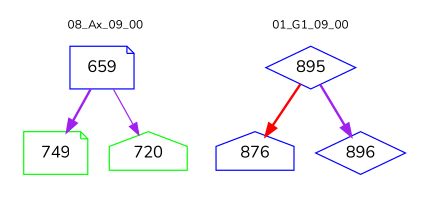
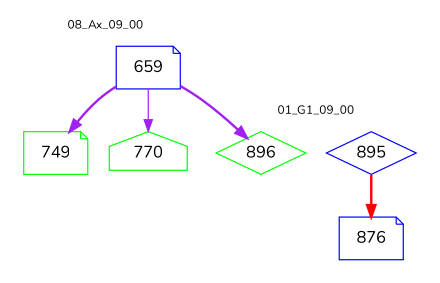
(333, 105) -> (215, 110)
(148, 153) -> (148, 153)
(255, 153) -> (371, 238)
(361, 153) -> (261, 153)
